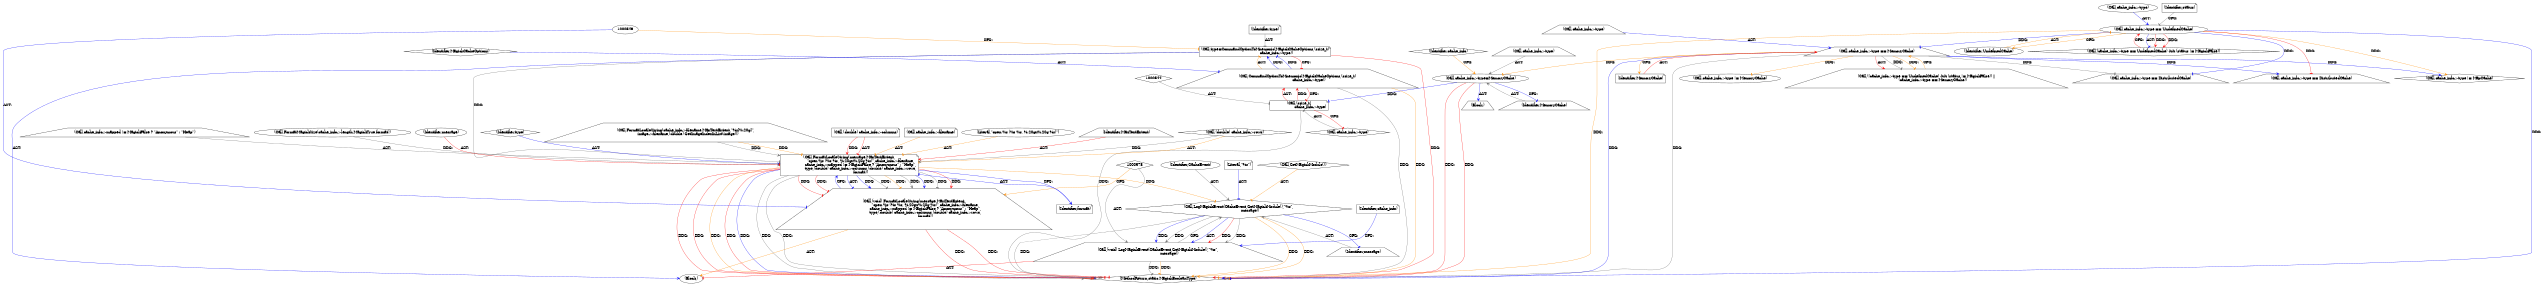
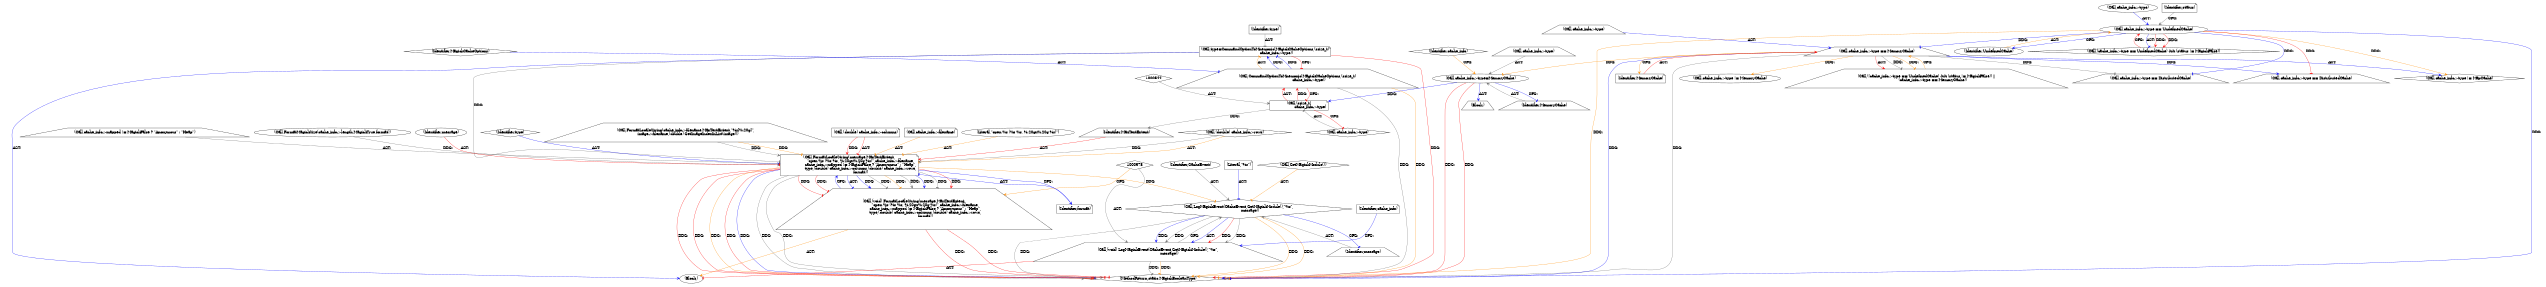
(2167, 18) -> (2167, 18)
(625, 30) -> none
(2057, 38) -> (2057, 38)
(2070, 41) -> (2070, 41)
(2333, 63) -> (2333, 63)
(1803, 65) -> (1803, 65)
(1394, 92) -> (1394, 92)
(1213, 97) -> (1213, 97)
(1098, 183) -> (1210, 118)
